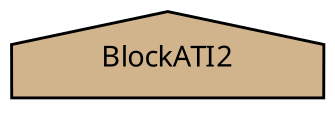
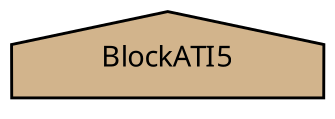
(168, 59) -> (168, 59)
